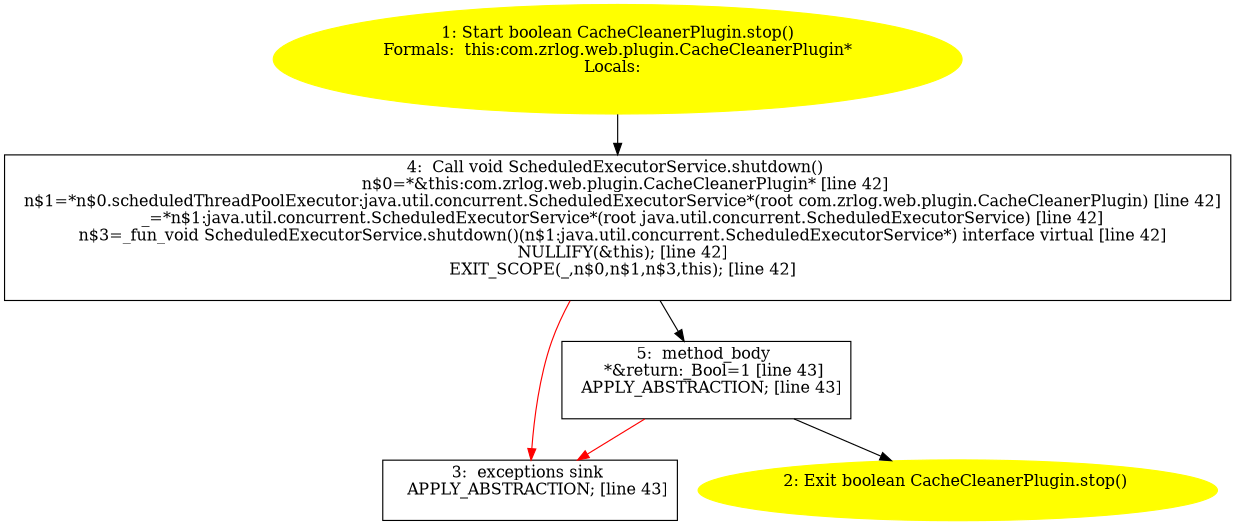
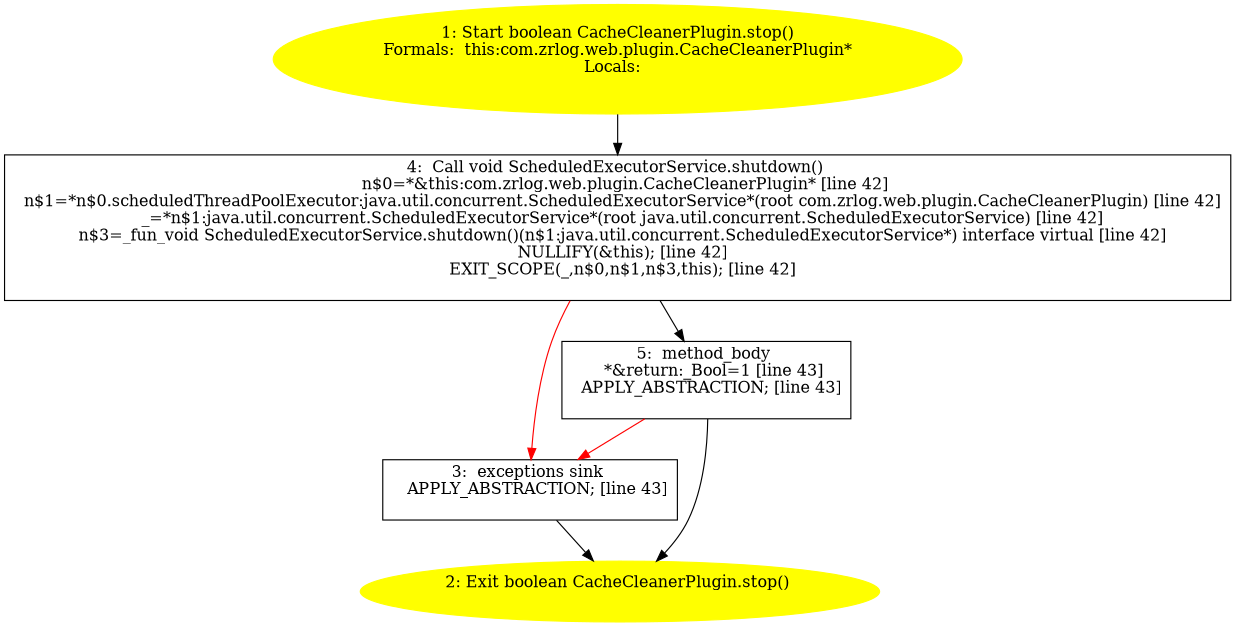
none -> (571, 536)
